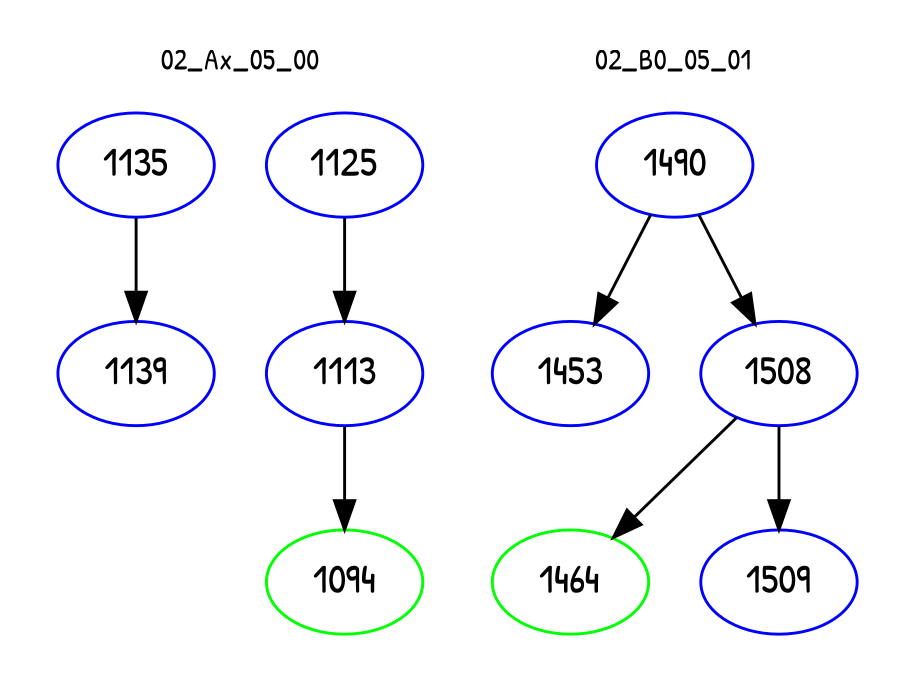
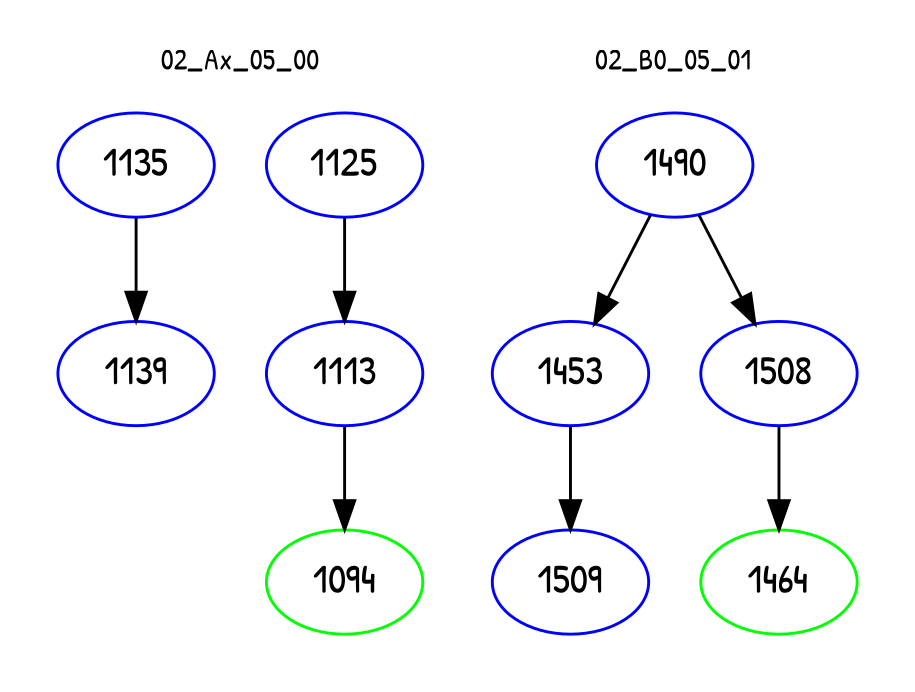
(779, 464) -> (570, 464)
